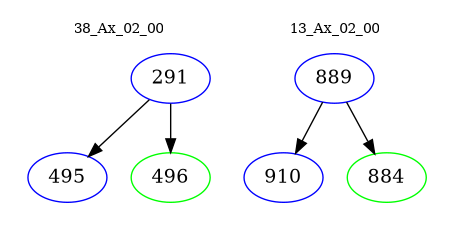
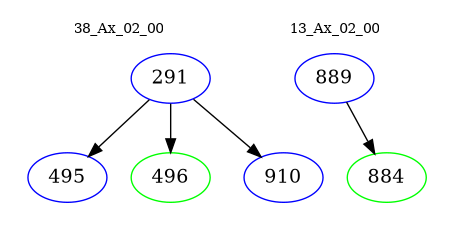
(312, 122) -> (212, 115)
